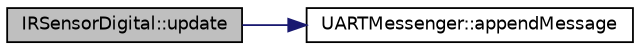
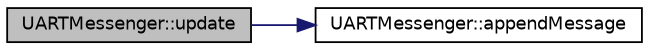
(125, 25) -> (129, 25)
